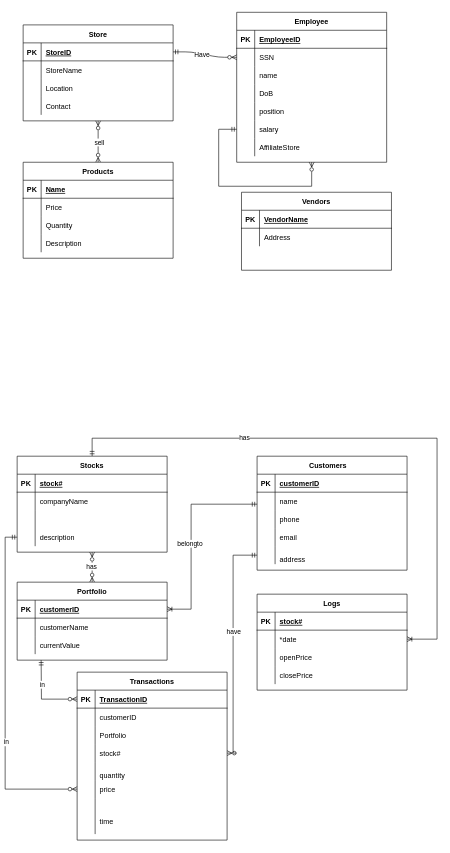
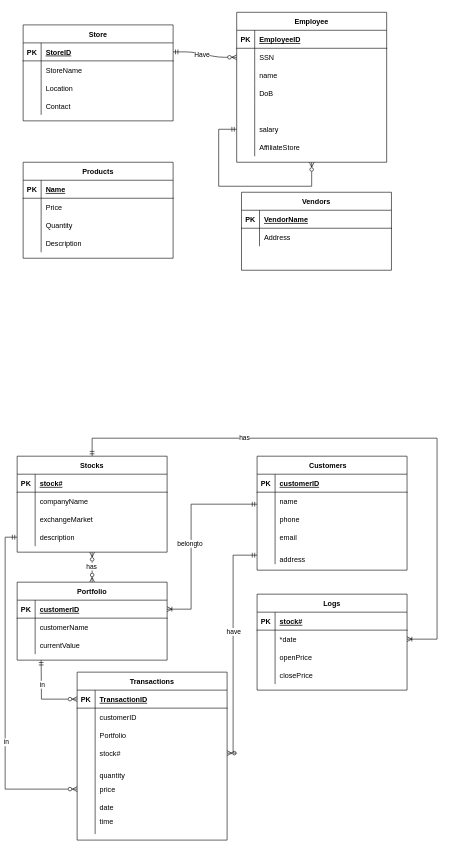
(321, 111) -> none
(98, 142) -> none
none -> (101, 519)
none -> (161, 807)
